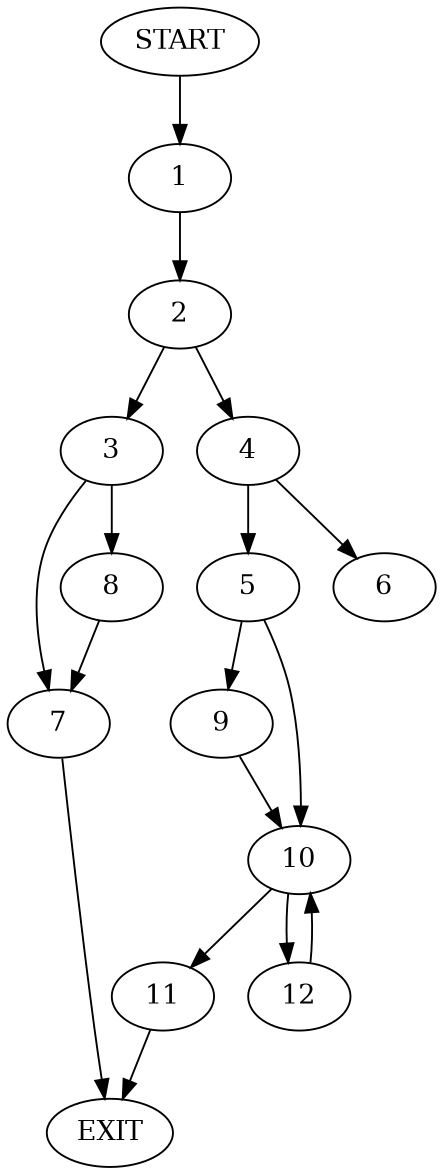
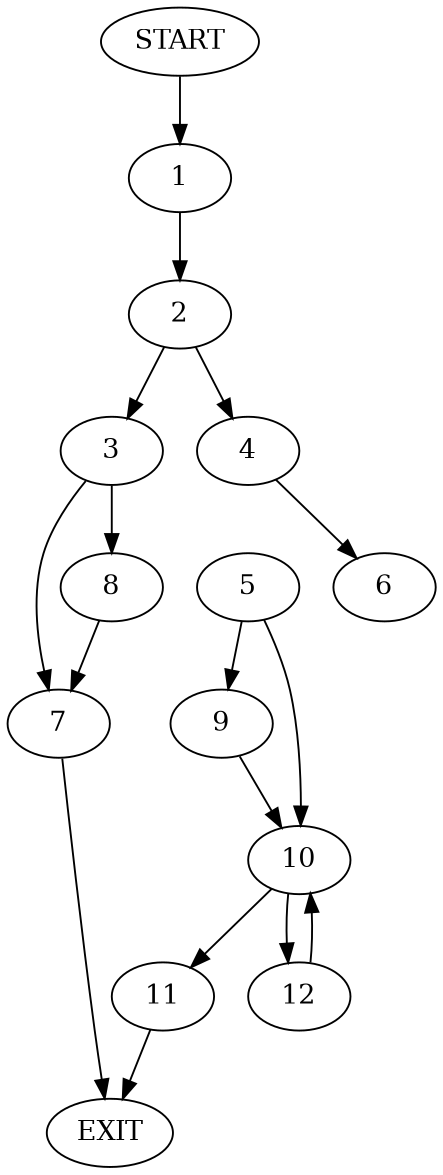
(248, 510) -> none
